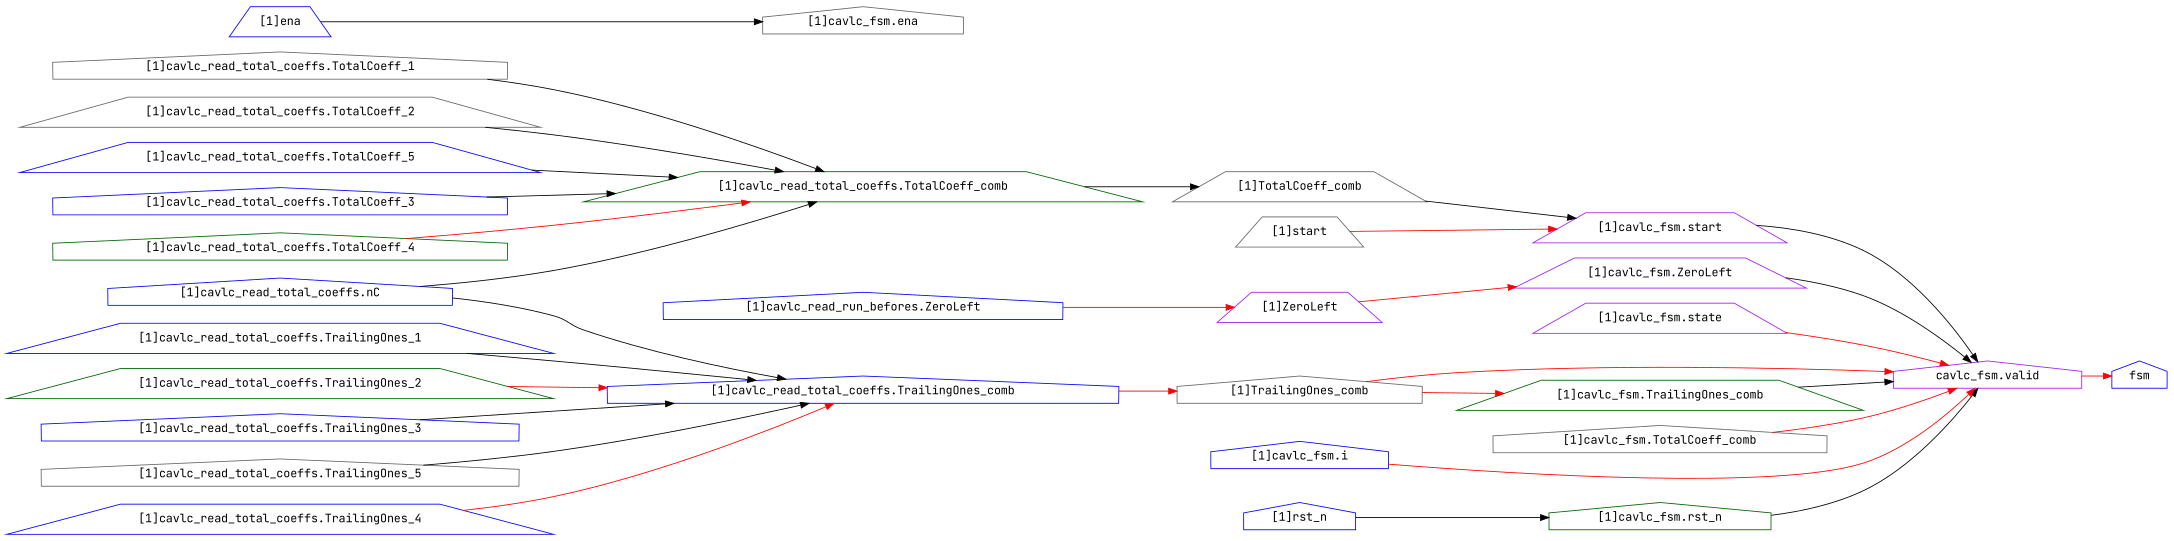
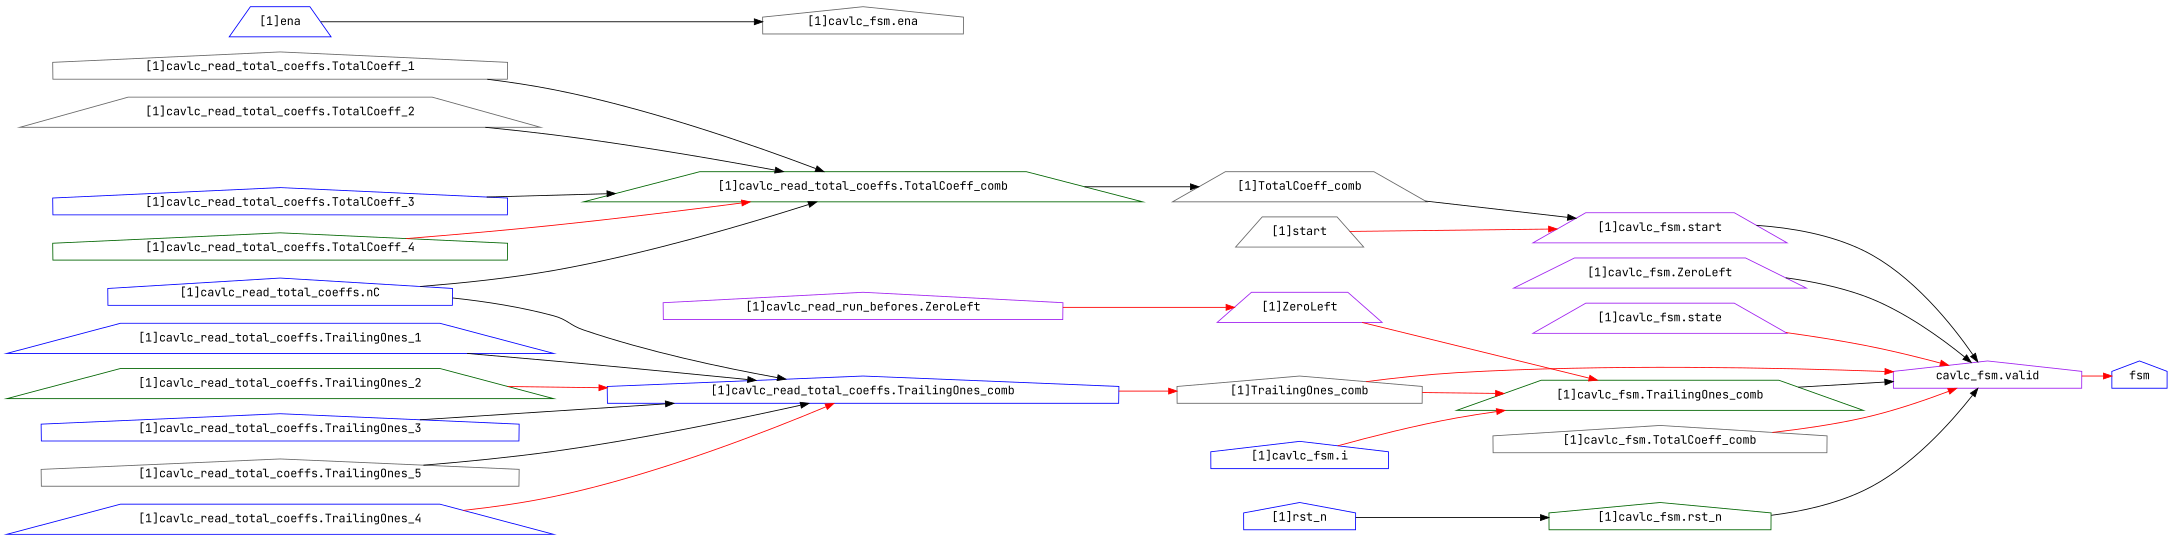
(280, 157) -> none
(1433, 295) -> (1476, 350)
(863, 307) -> (863, 307)
(1690, 478) -> (1417, 426)
